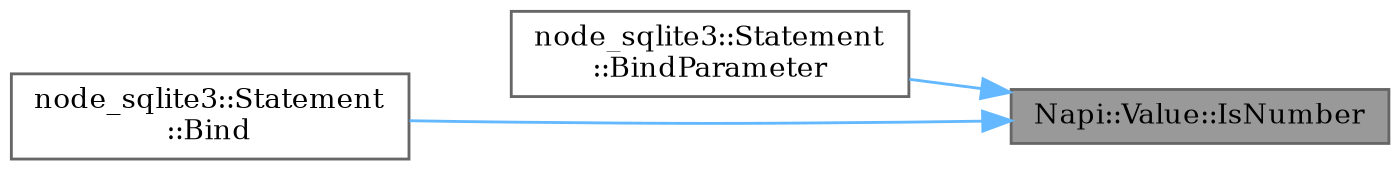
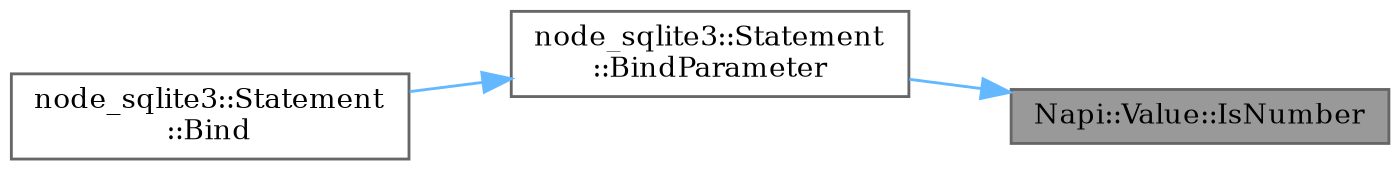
(696, 123) -> (446, 87)
